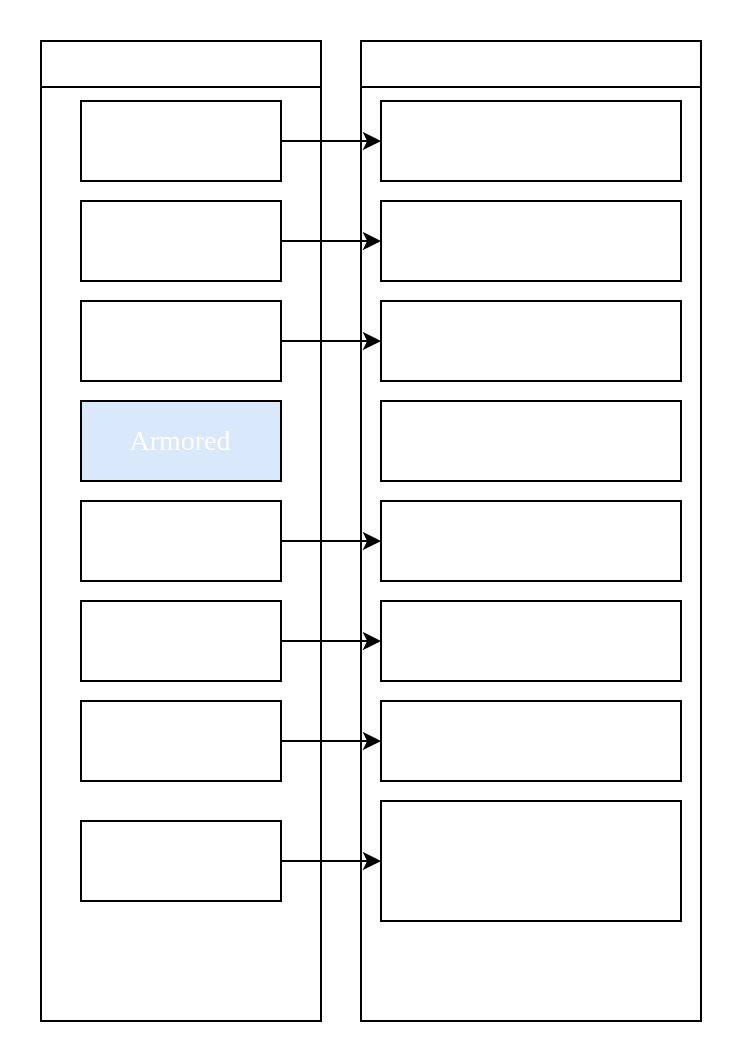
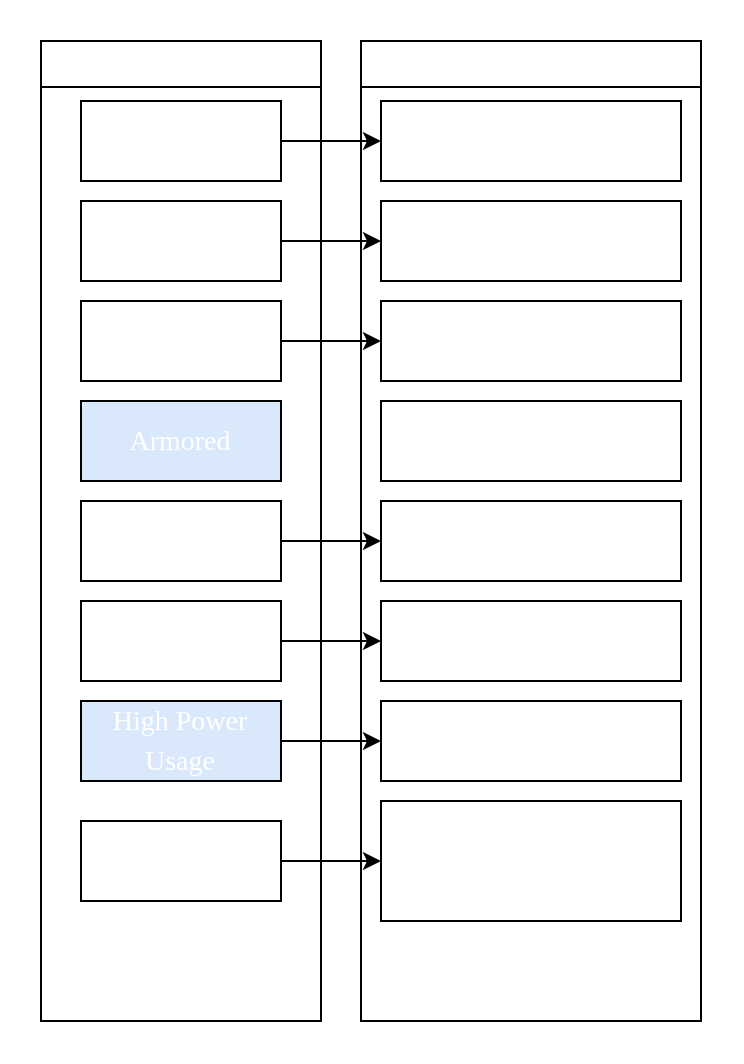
(181, 741) -> (181, 741)
